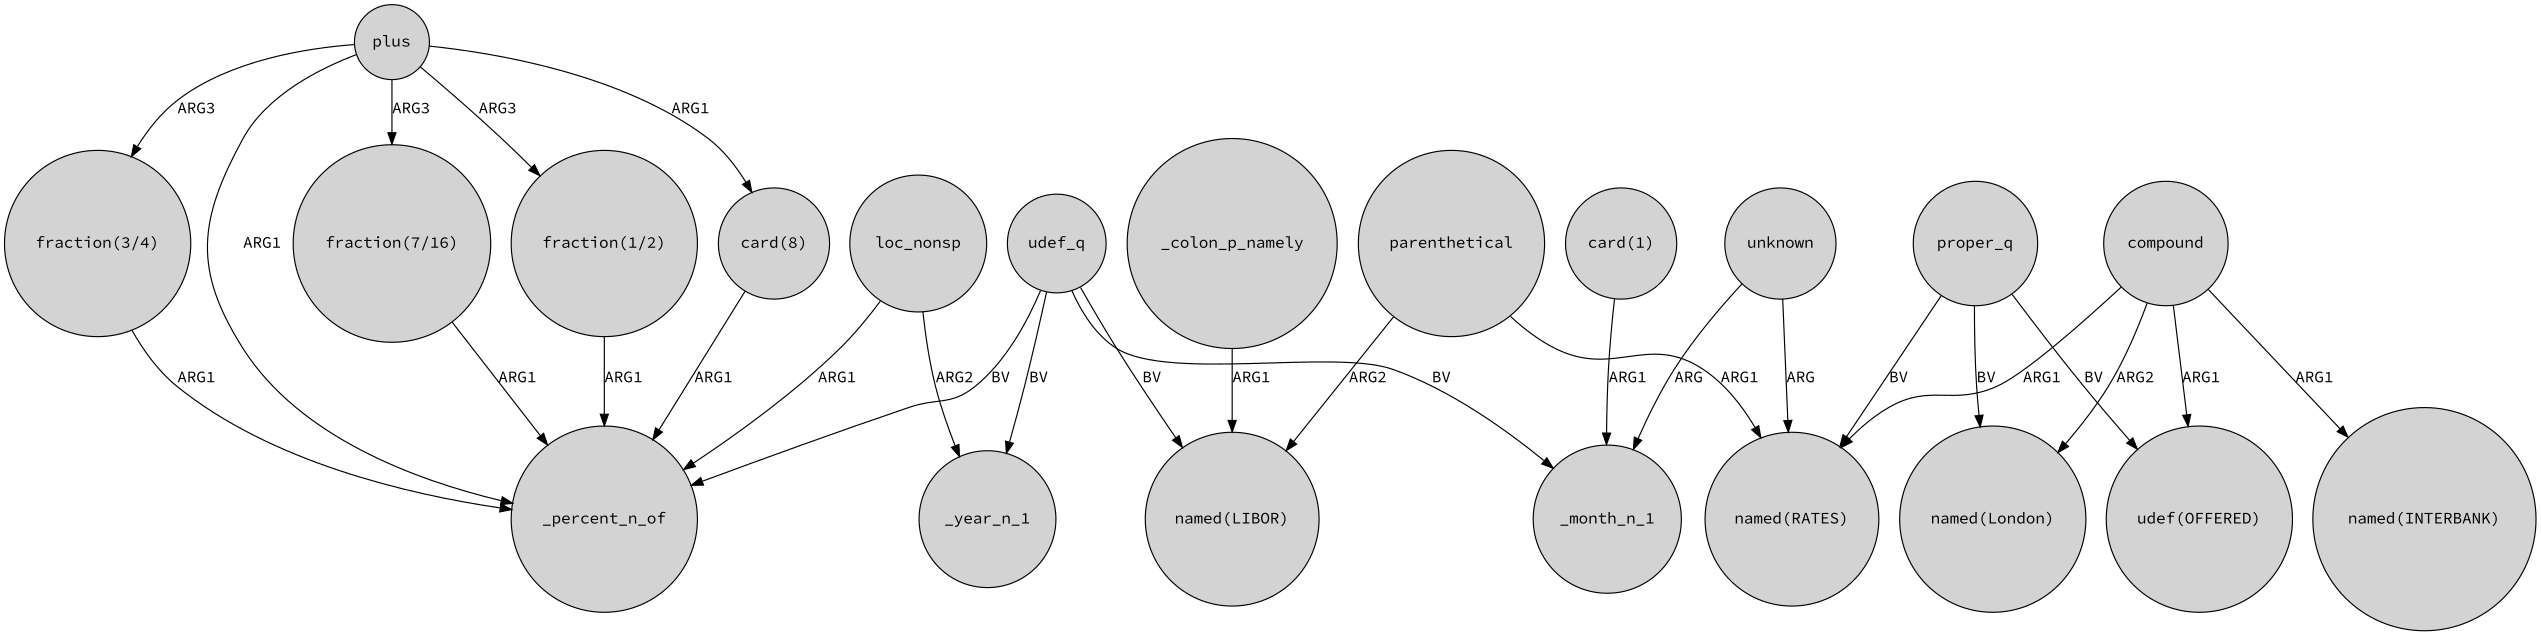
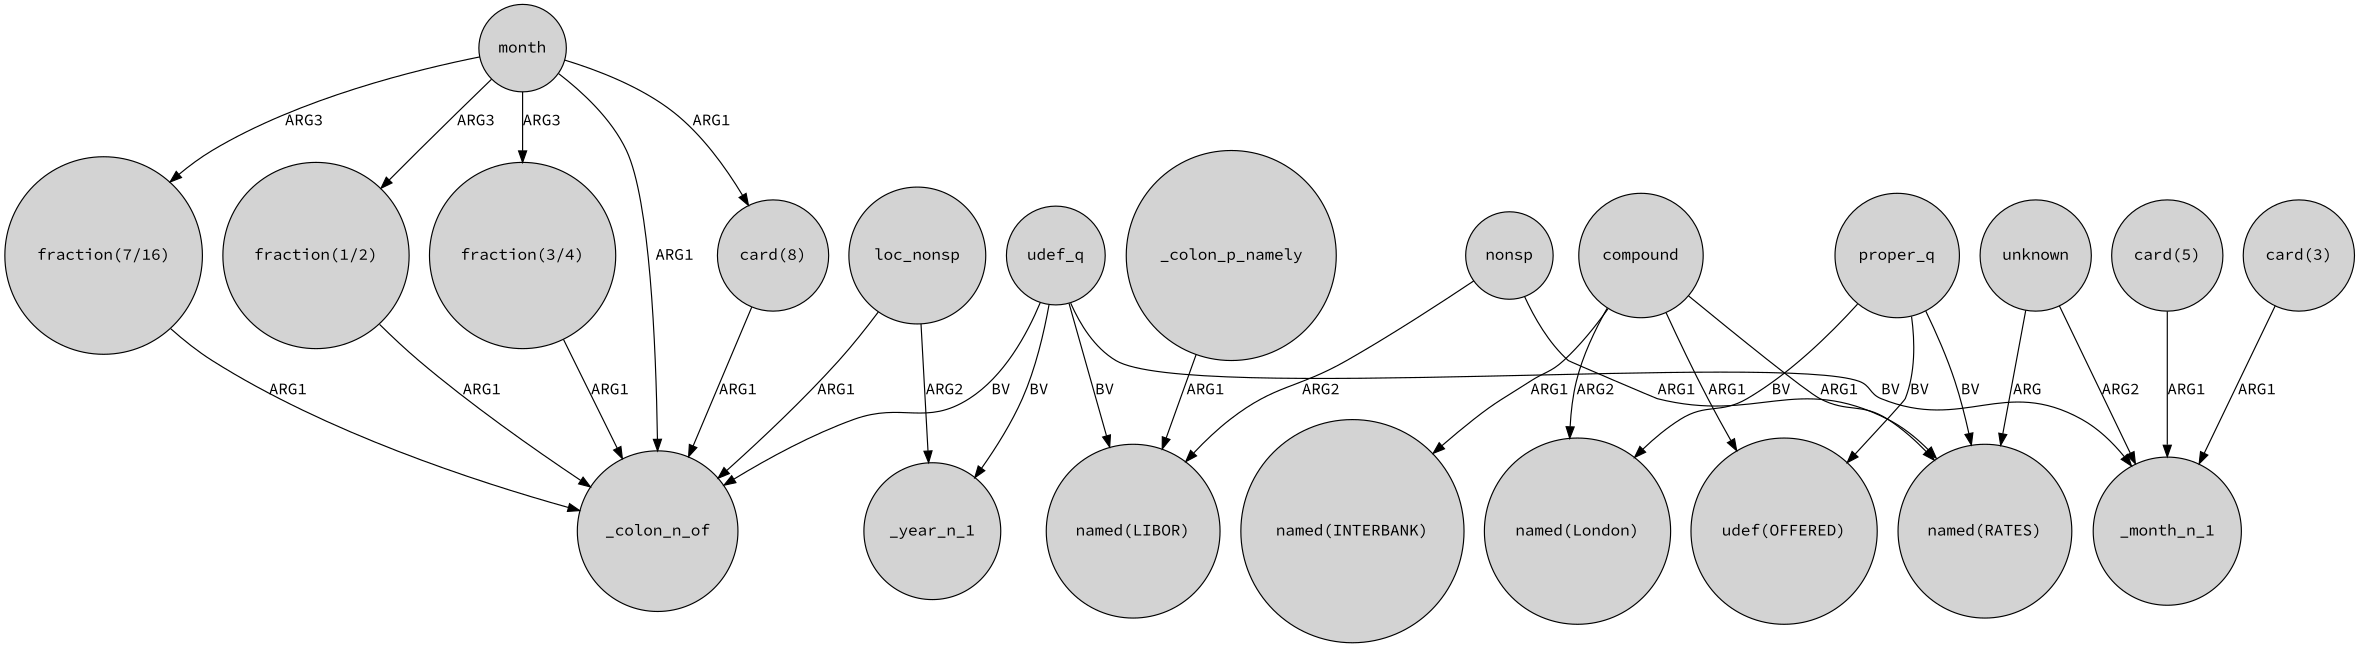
(392, 42) -> (523, 48)
(1451, 244) -> (1509, 256)
(1621, 244) -> (2167, 256)
none -> (2299, 256)
(1689, 378) -> (2121, 390)
(604, 519) -> (658, 531)
